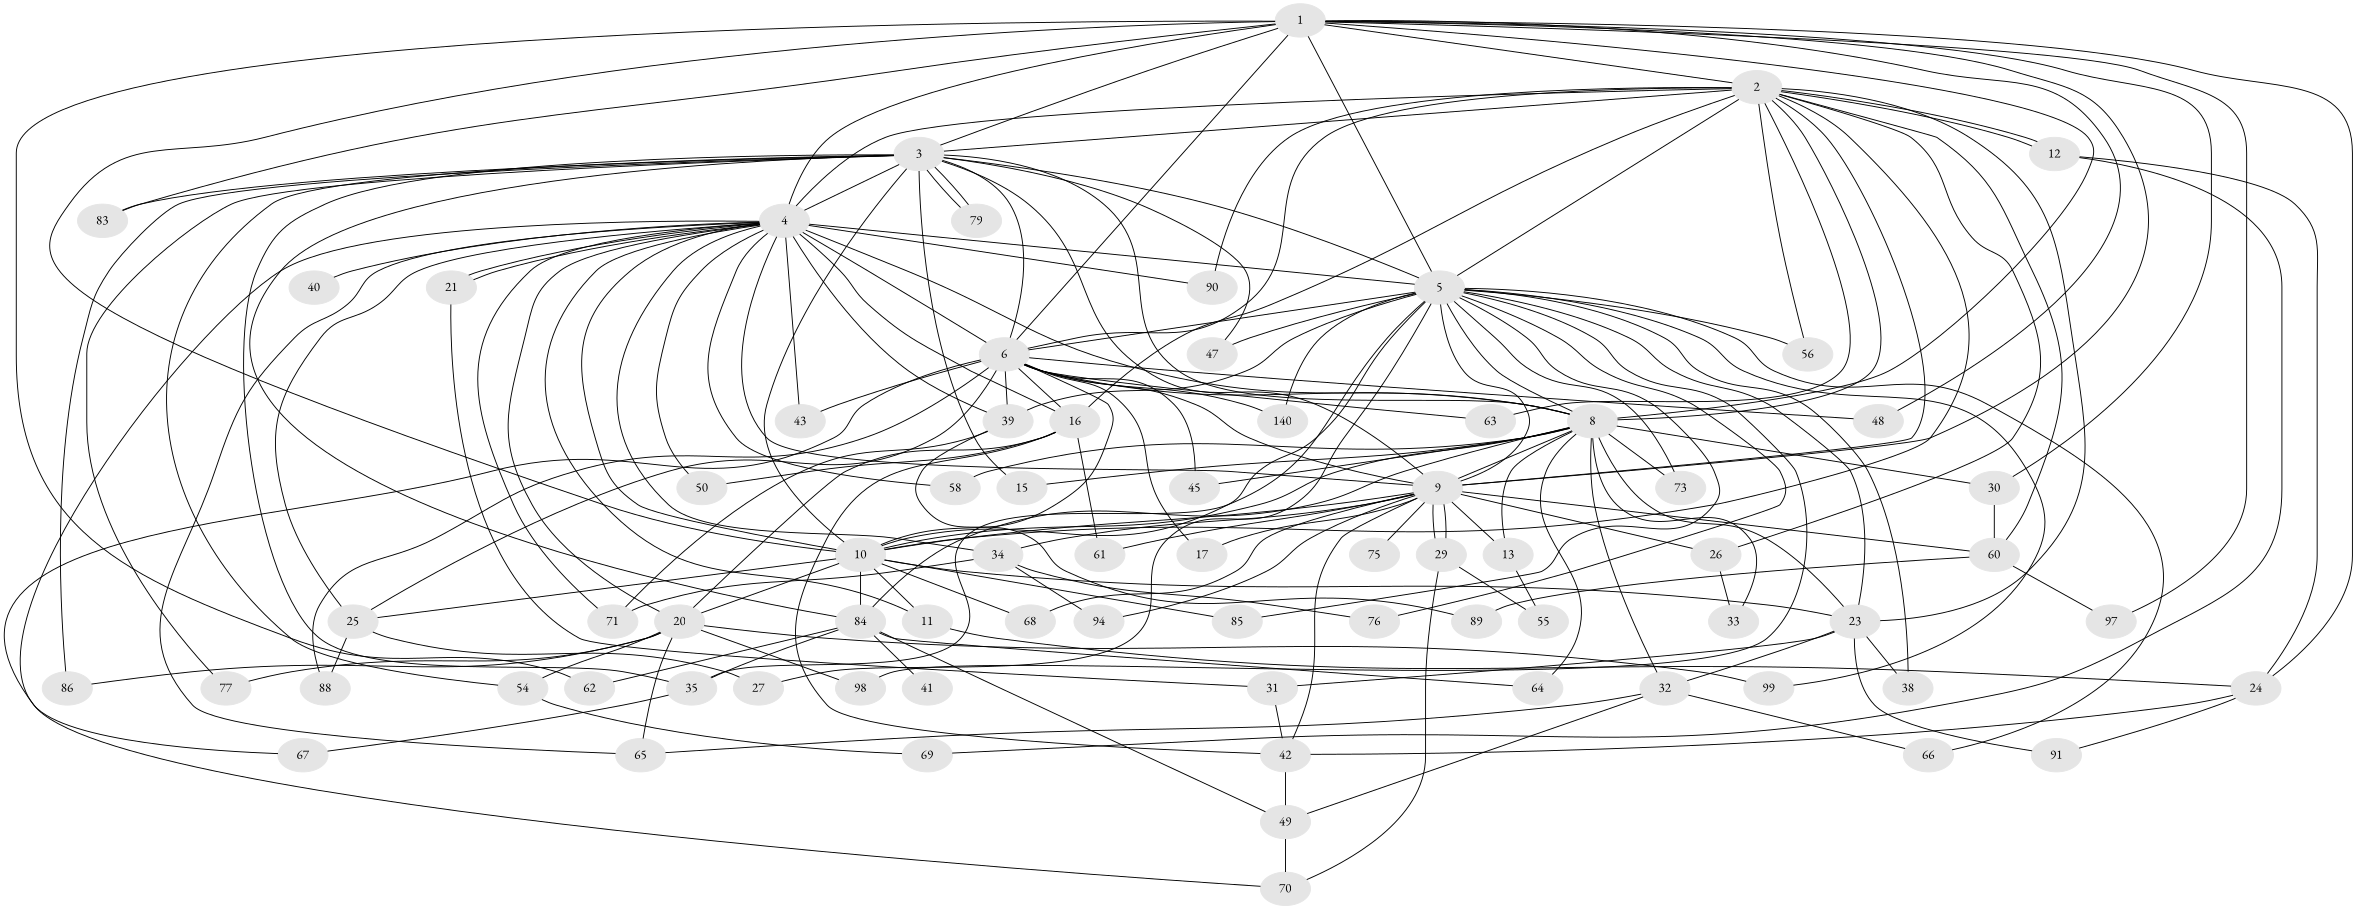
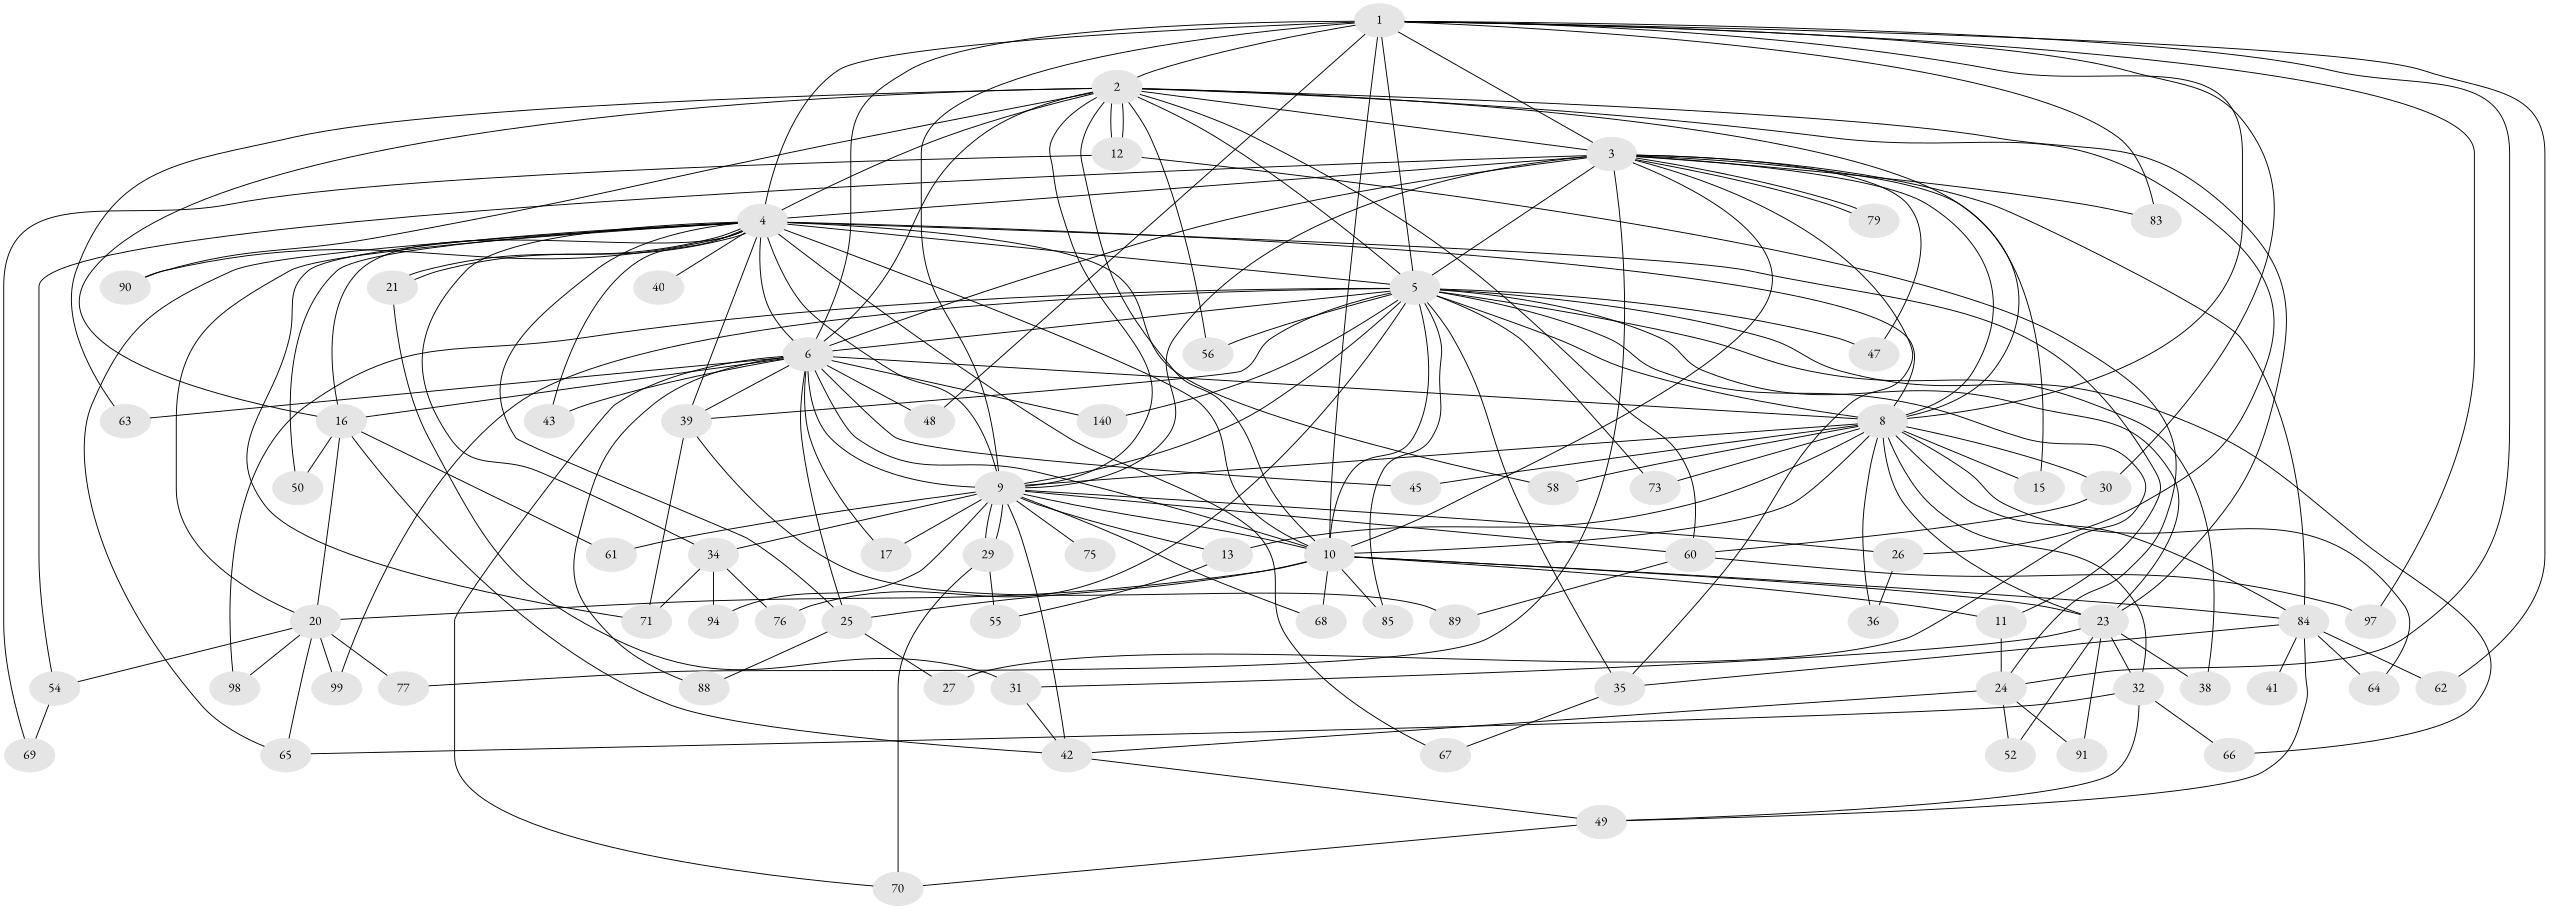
(1734, 622) -> (1873, 622)
(67, 688) -> none
none -> (2010, 755)
